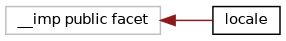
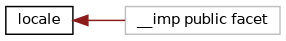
(194, 20) -> (106, 20)
